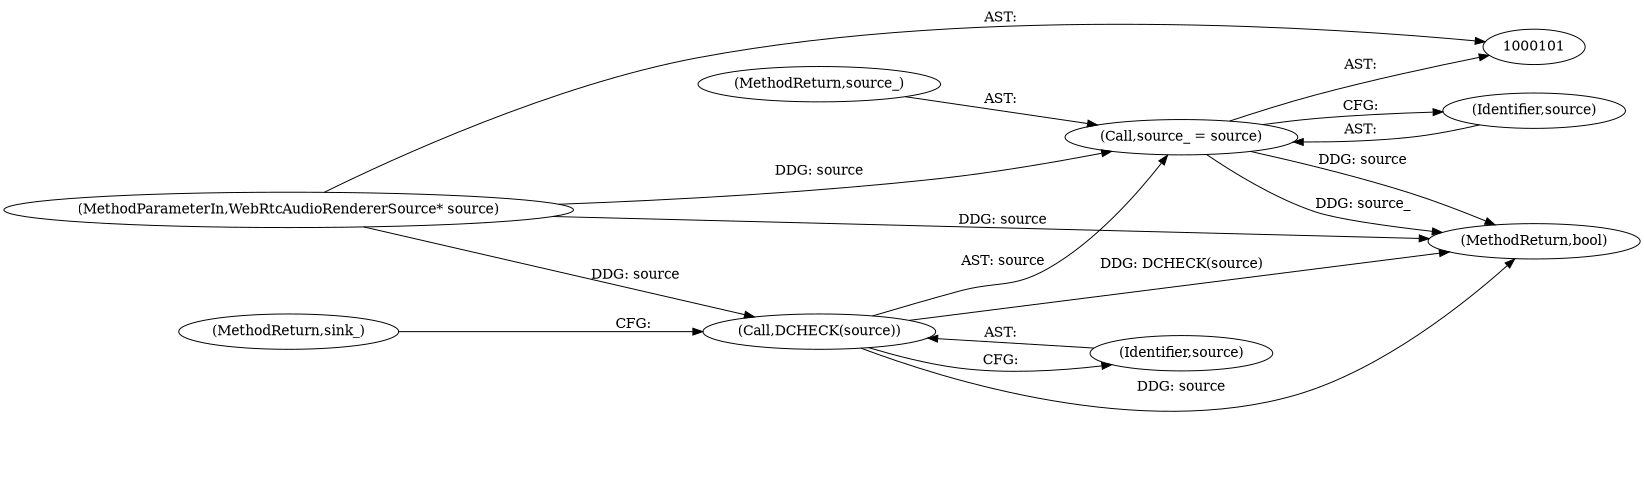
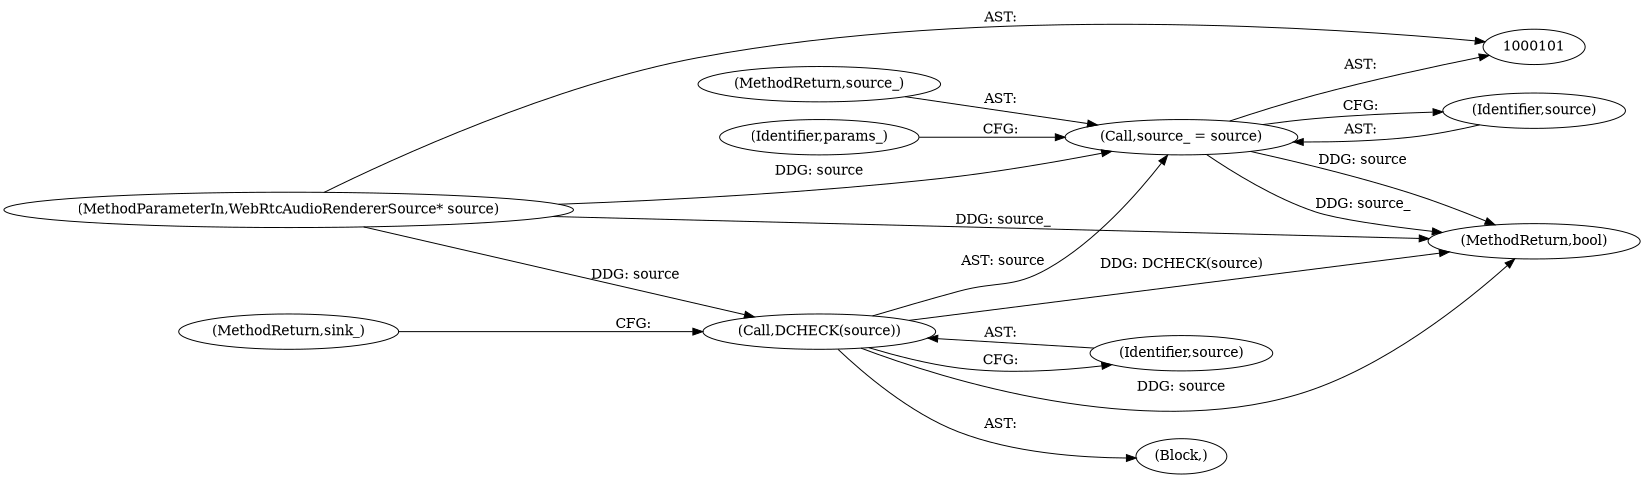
none -> (819, 137)
(1003, 220) -> (1003, 220)
none -> (1181, 456)
